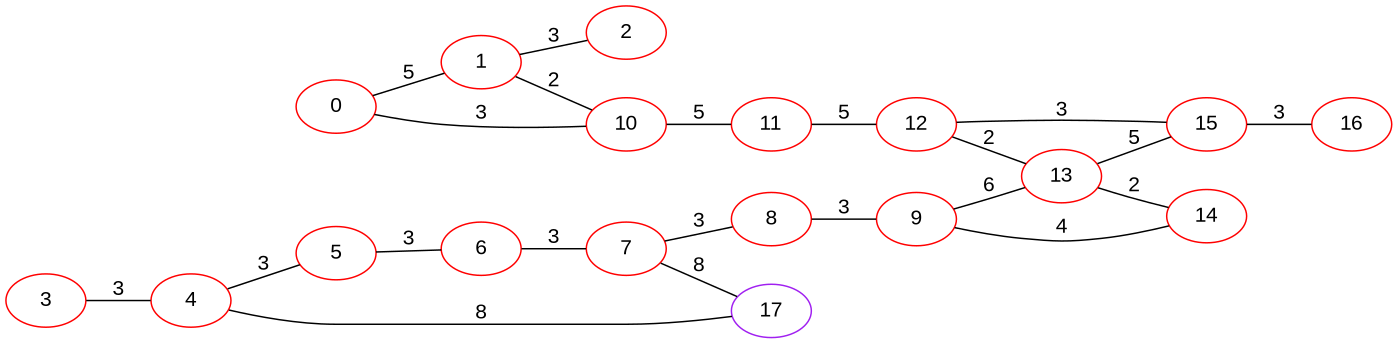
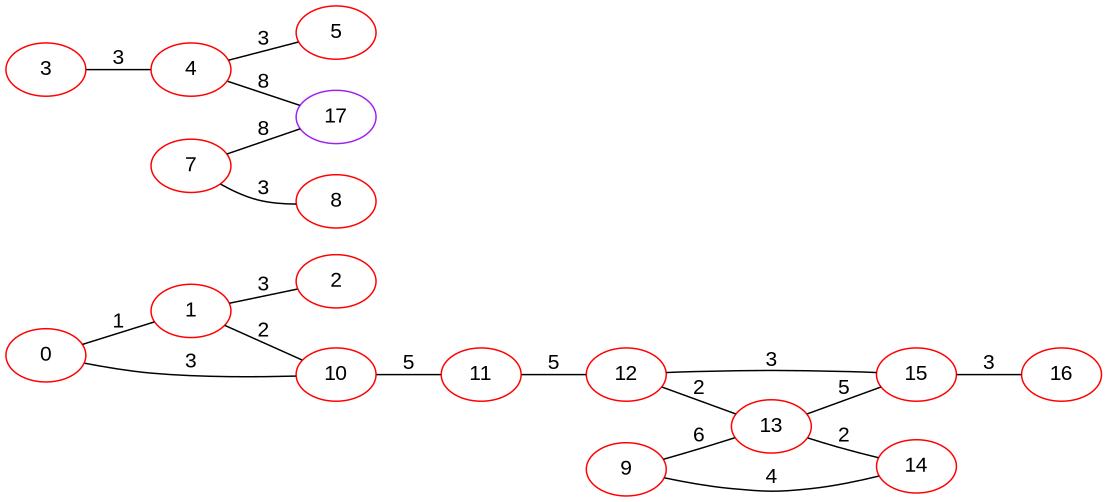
(409, 73) -> (118, 322)
(844, 219) -> none
(481, 249) -> none
